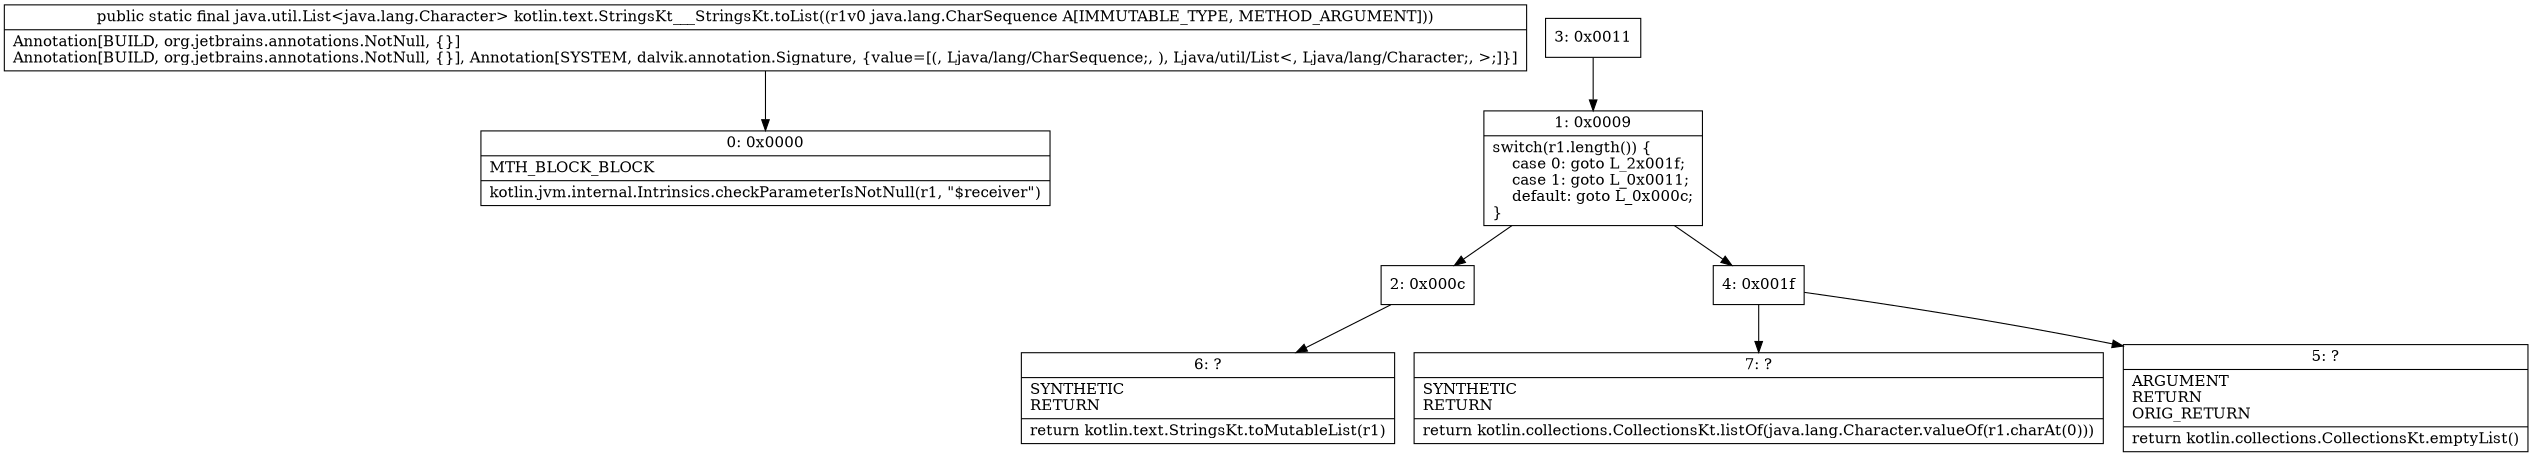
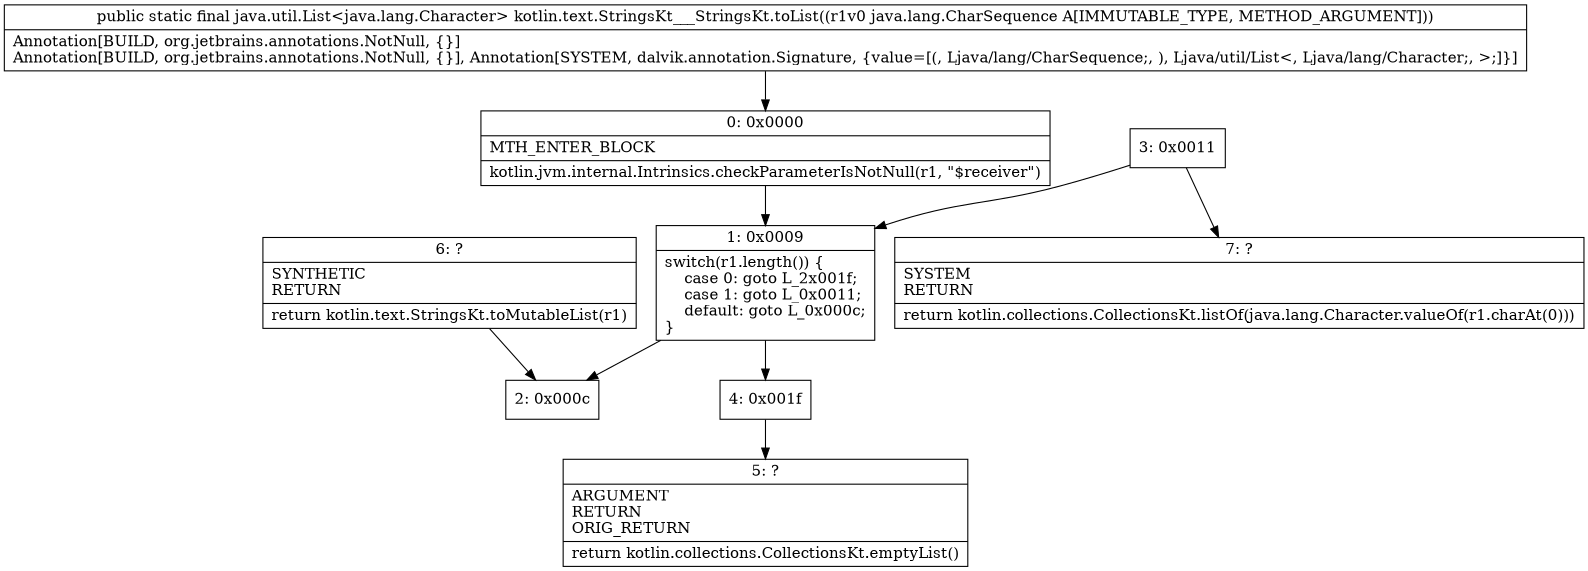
(572, 168) -> (573, 148)
none -> (765, 200)
(1759, 323) -> (1200, 198)
(1348, 326) -> (509, 350)
(1470, 390) -> (938, 274)
